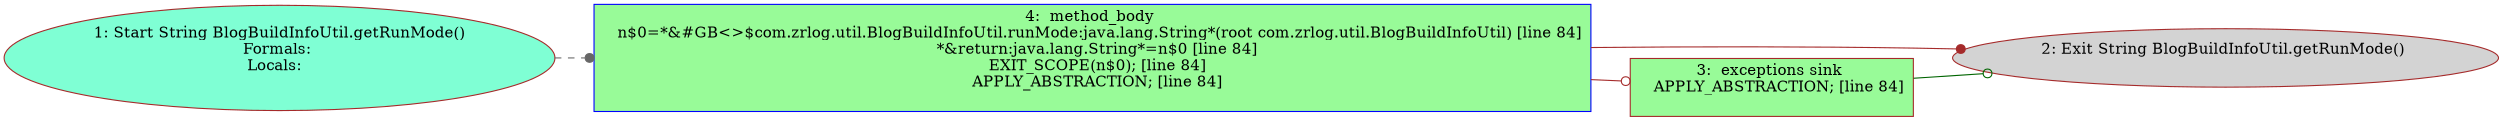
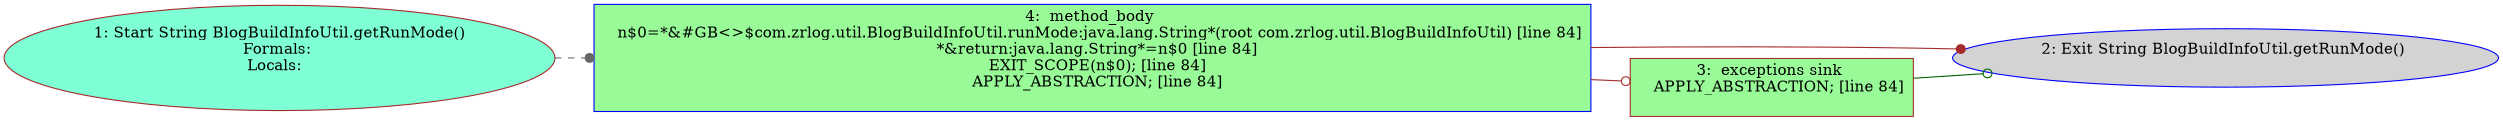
(2226, 58) -> (2226, 58)
